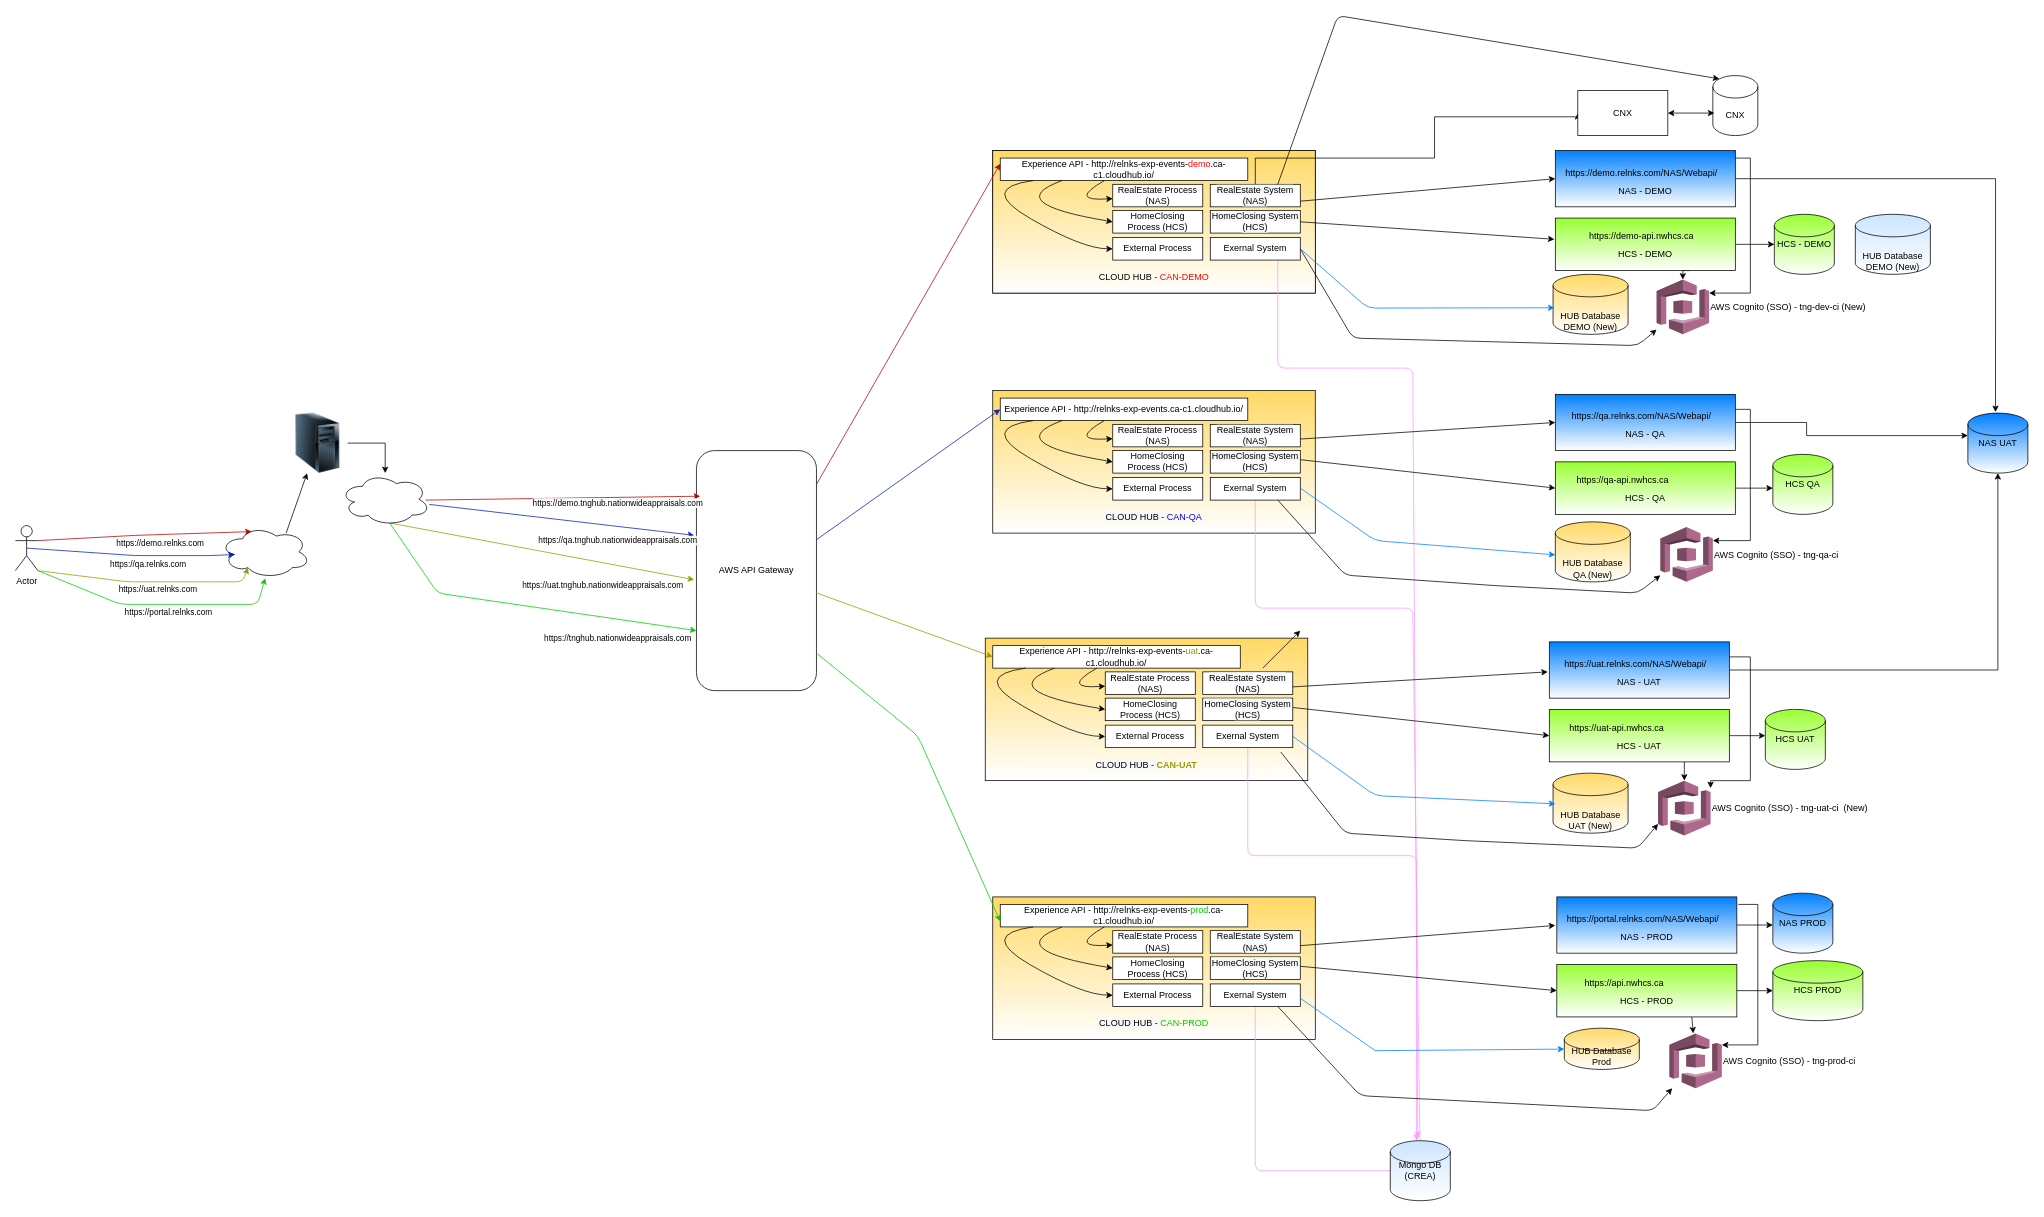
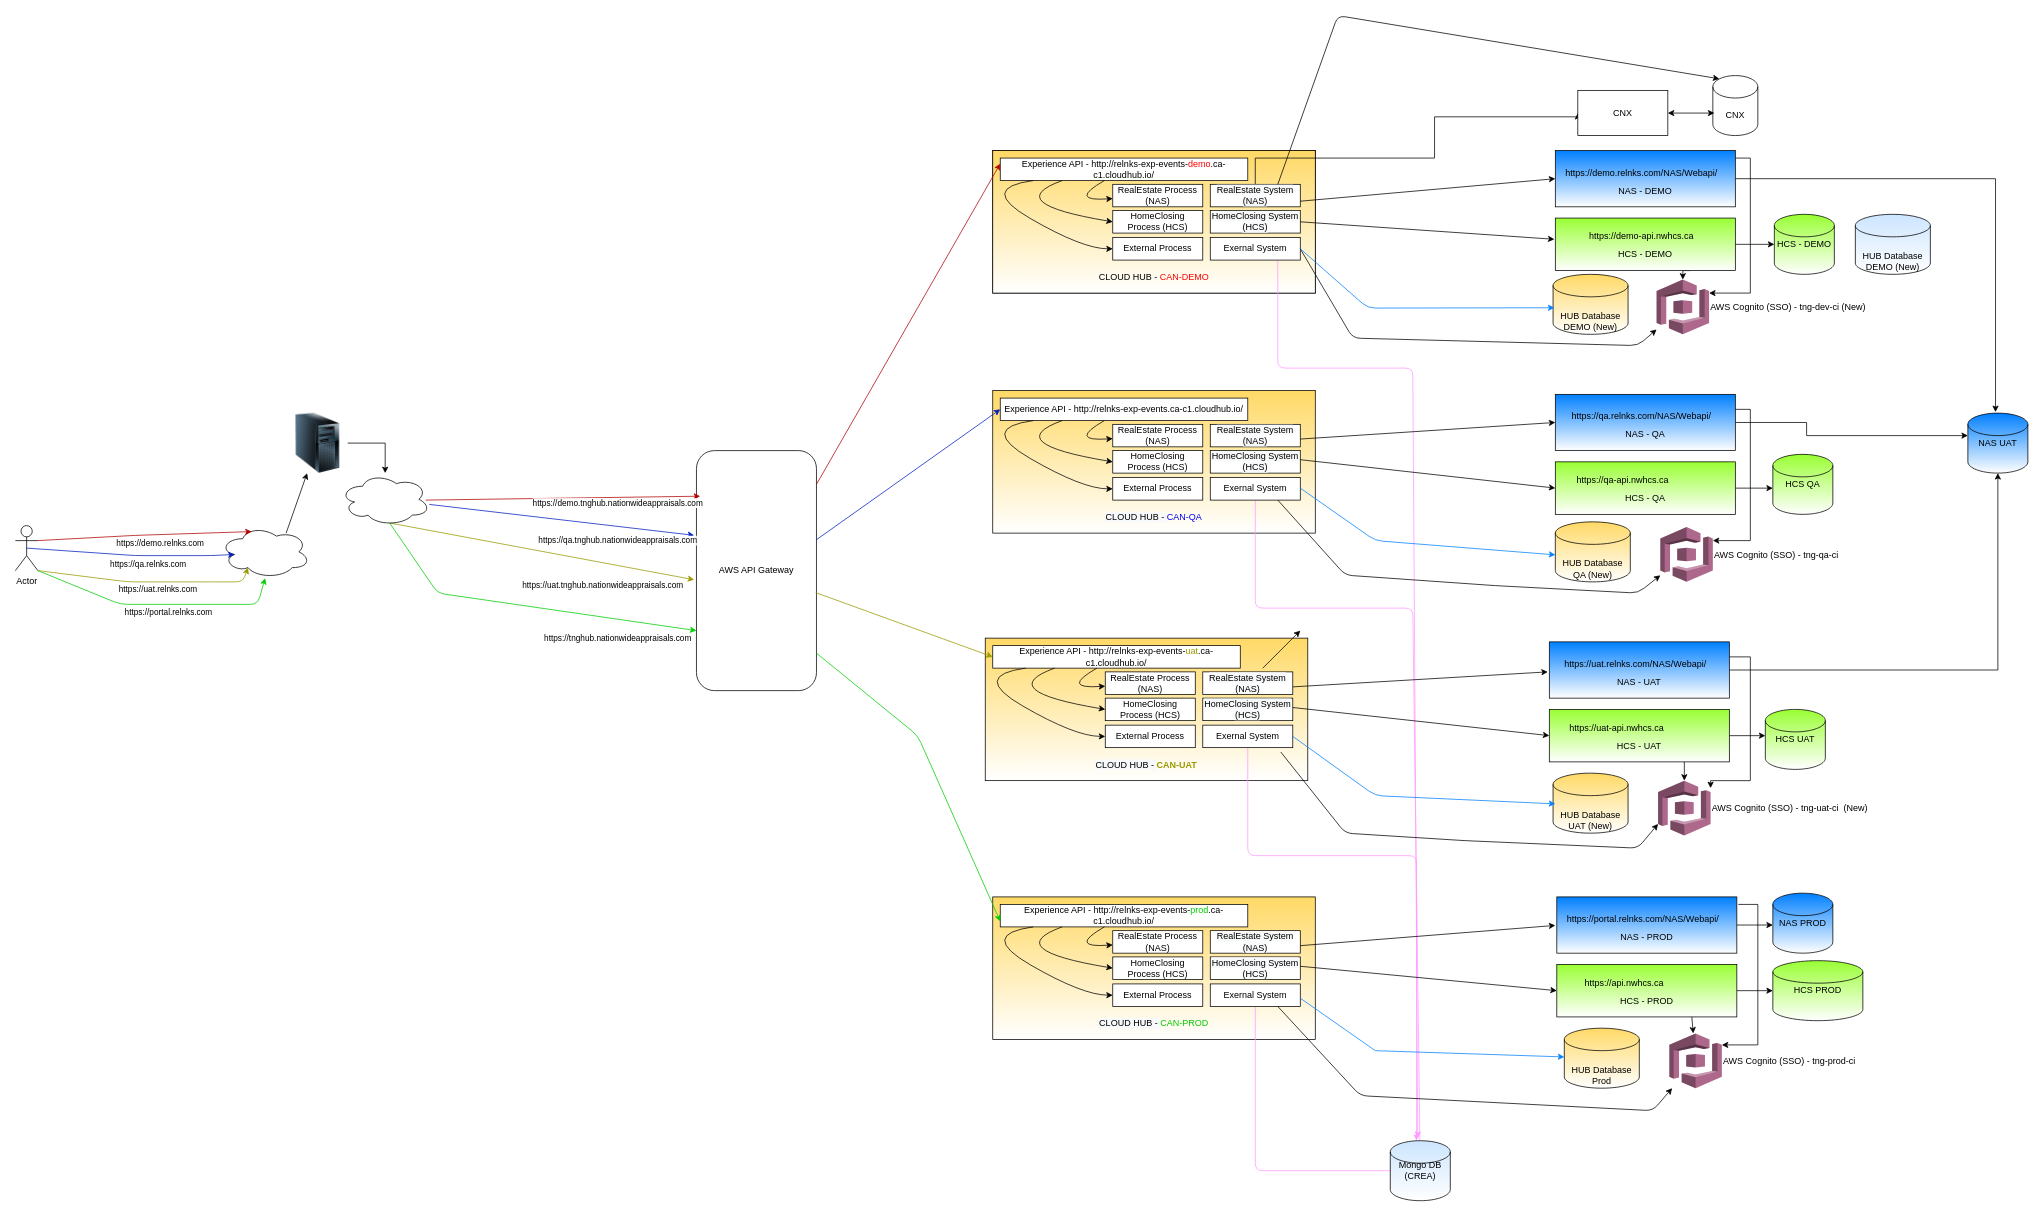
(1602, 1049) -> (1602, 1058)
